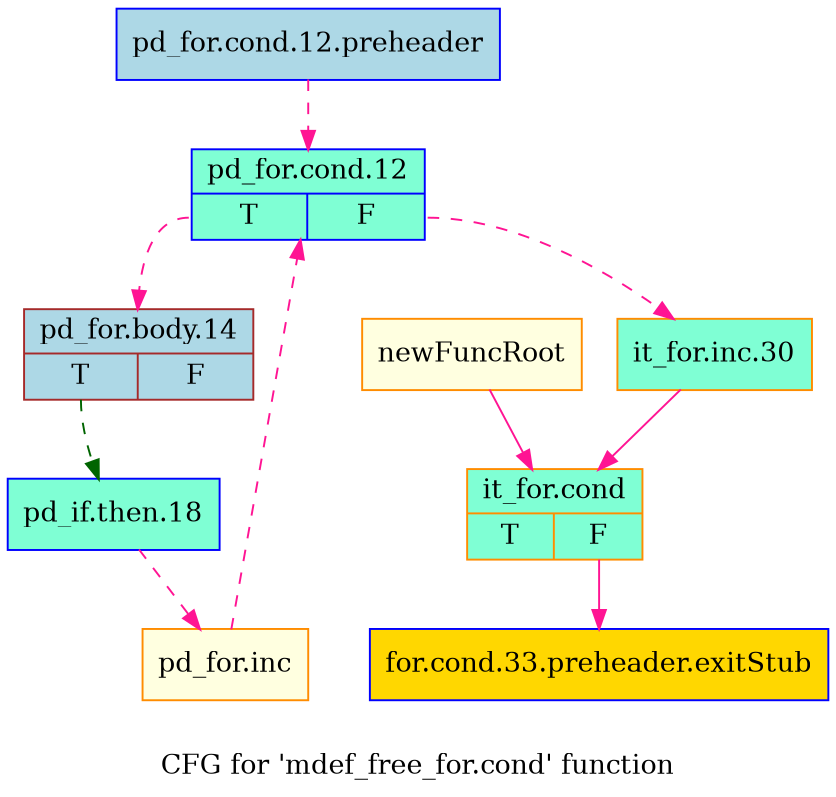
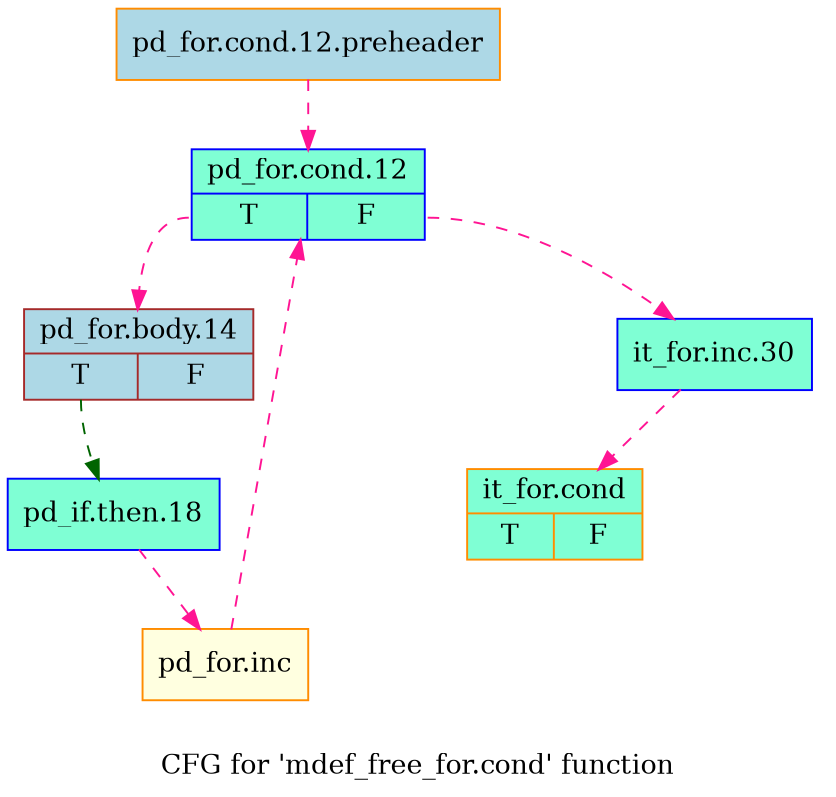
(308, 44) -> (308, 44)
(472, 354) -> none
(715, 354) -> (715, 354)
(647, 423) -> (647, 423)
(599, 665) -> none
